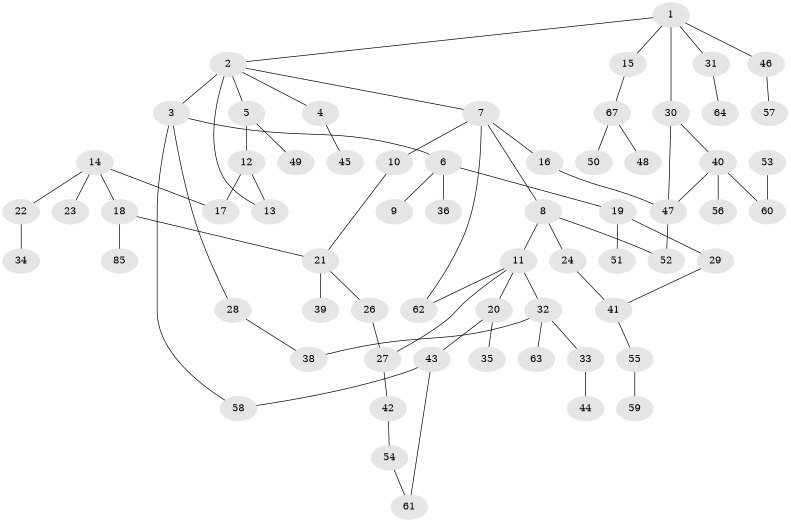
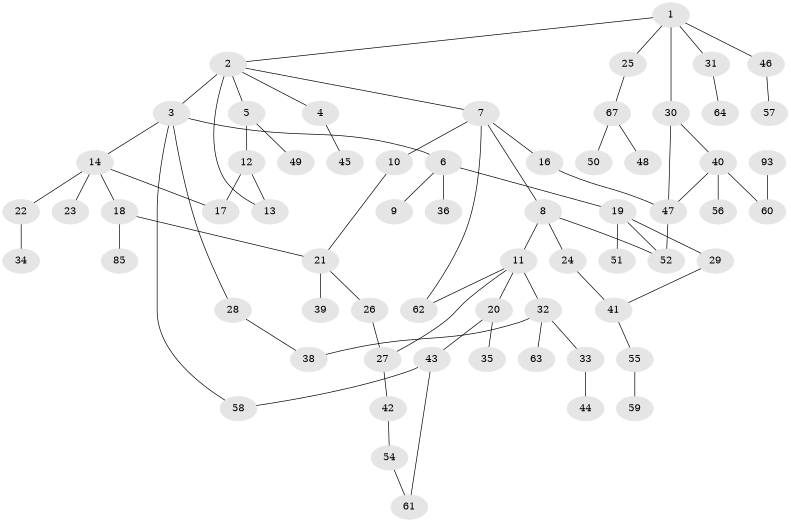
(628, 64) -> (628, 64)
none -> (133, 138)
(767, 163) -> (767, 163)
none -> (642, 236)
